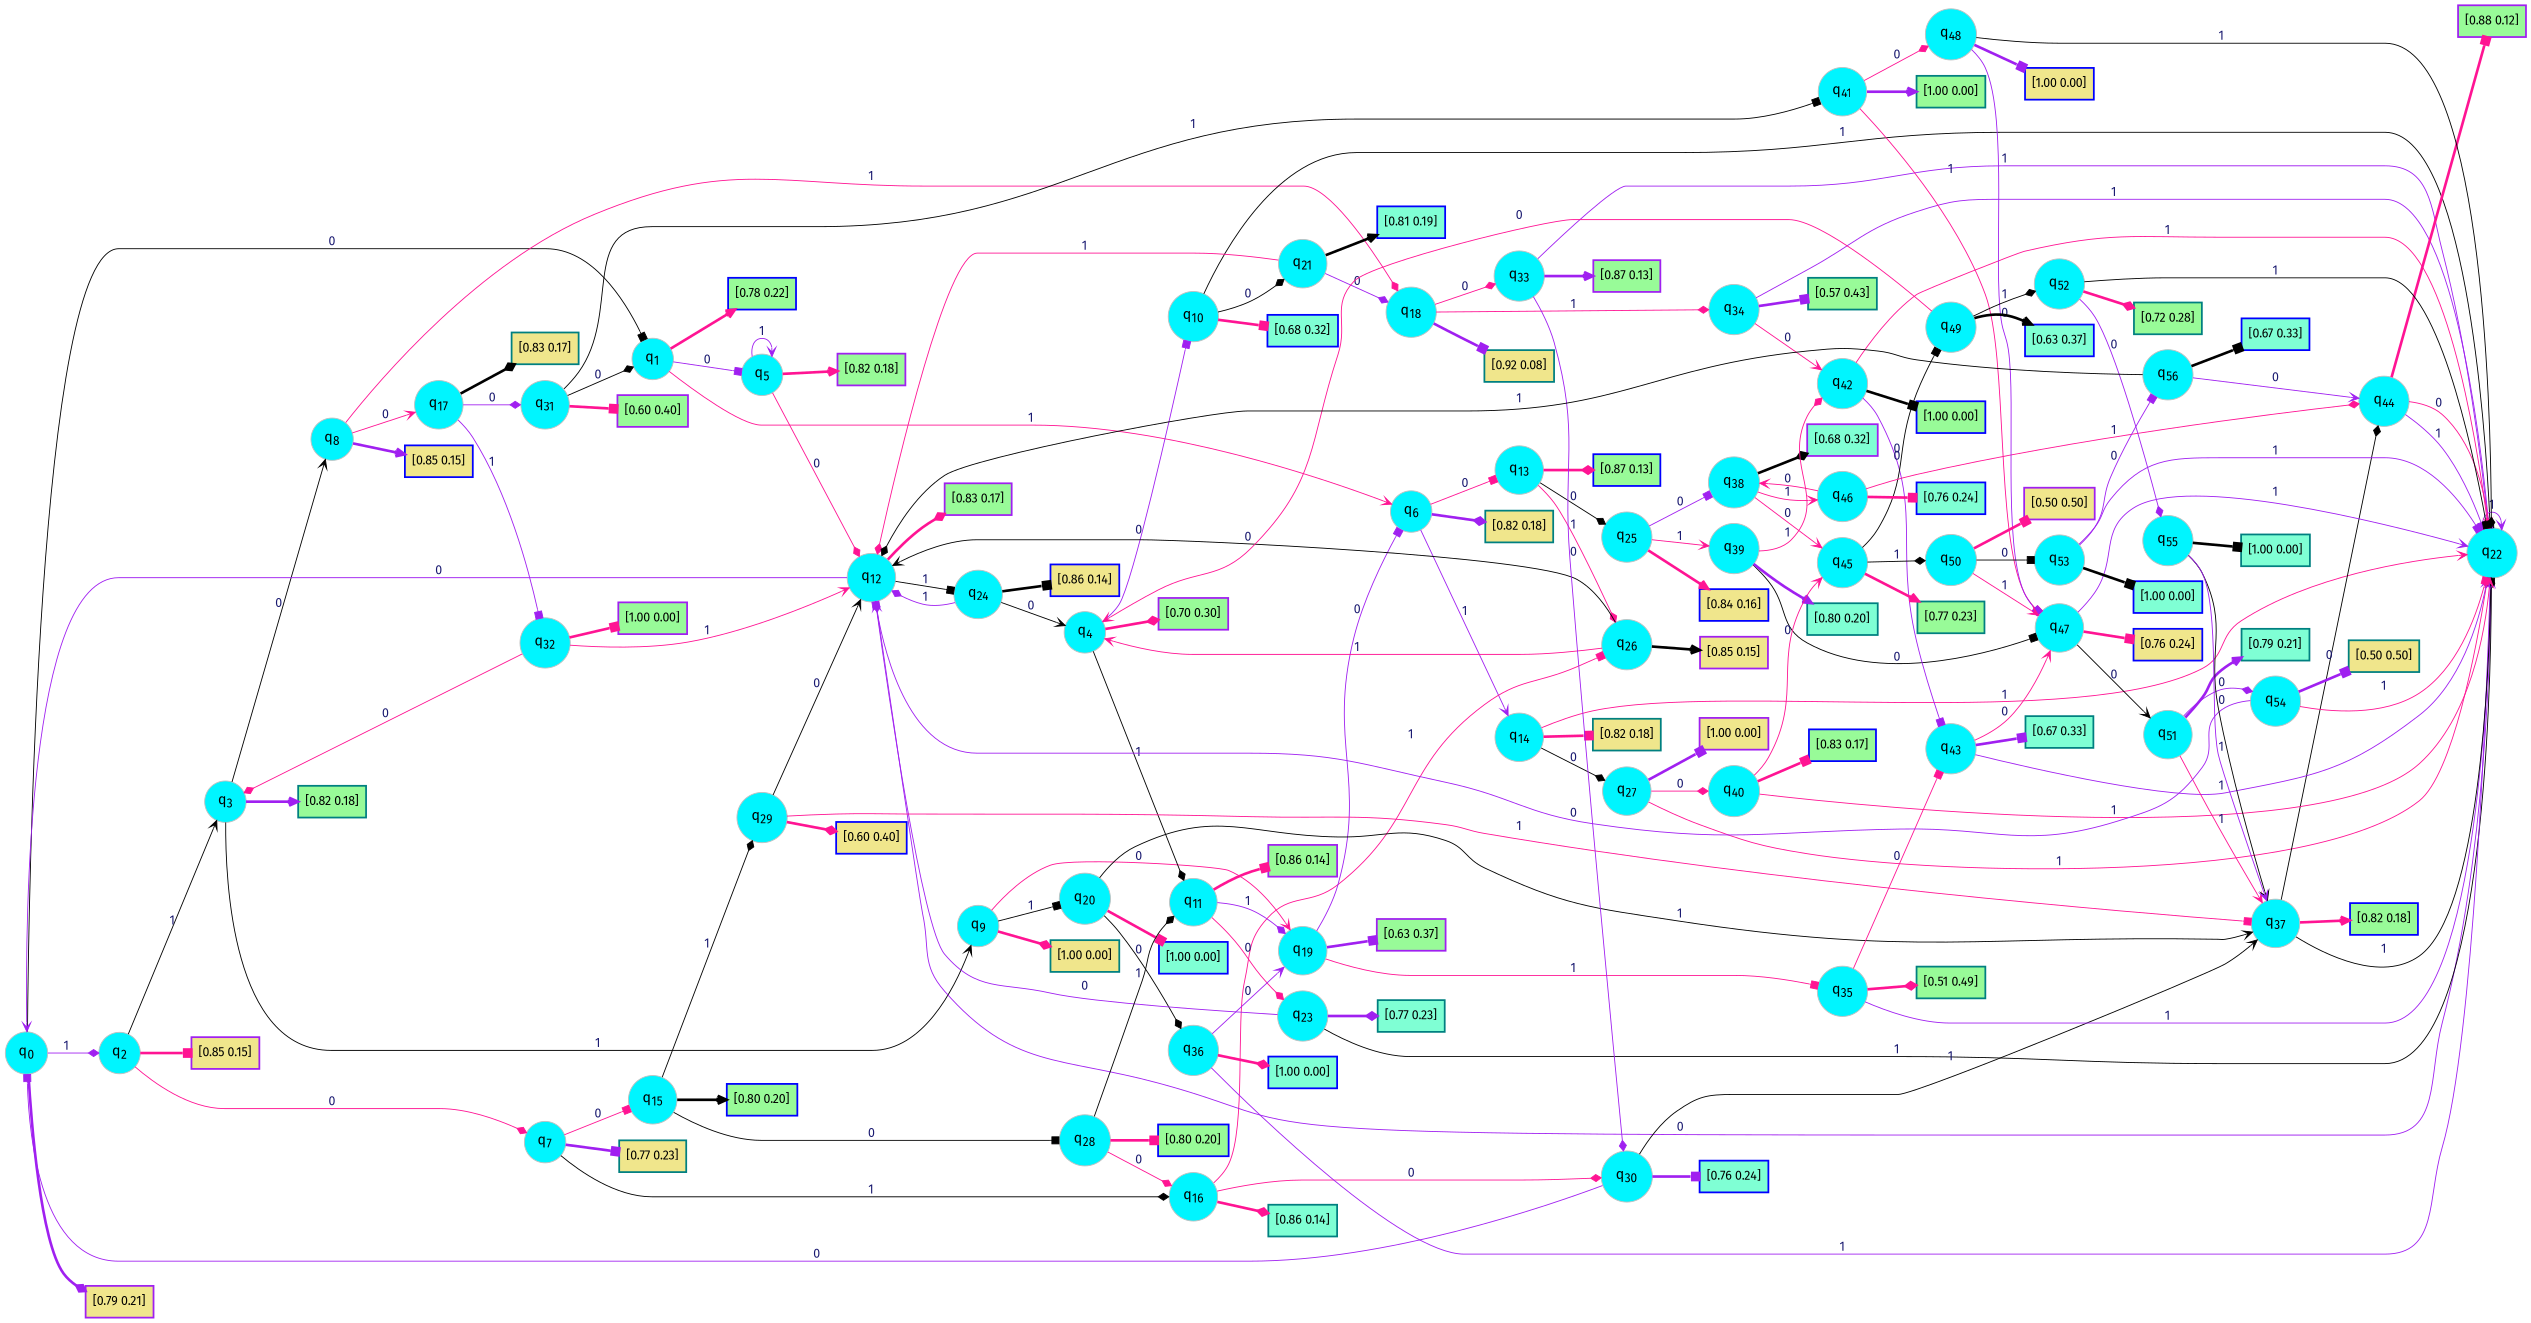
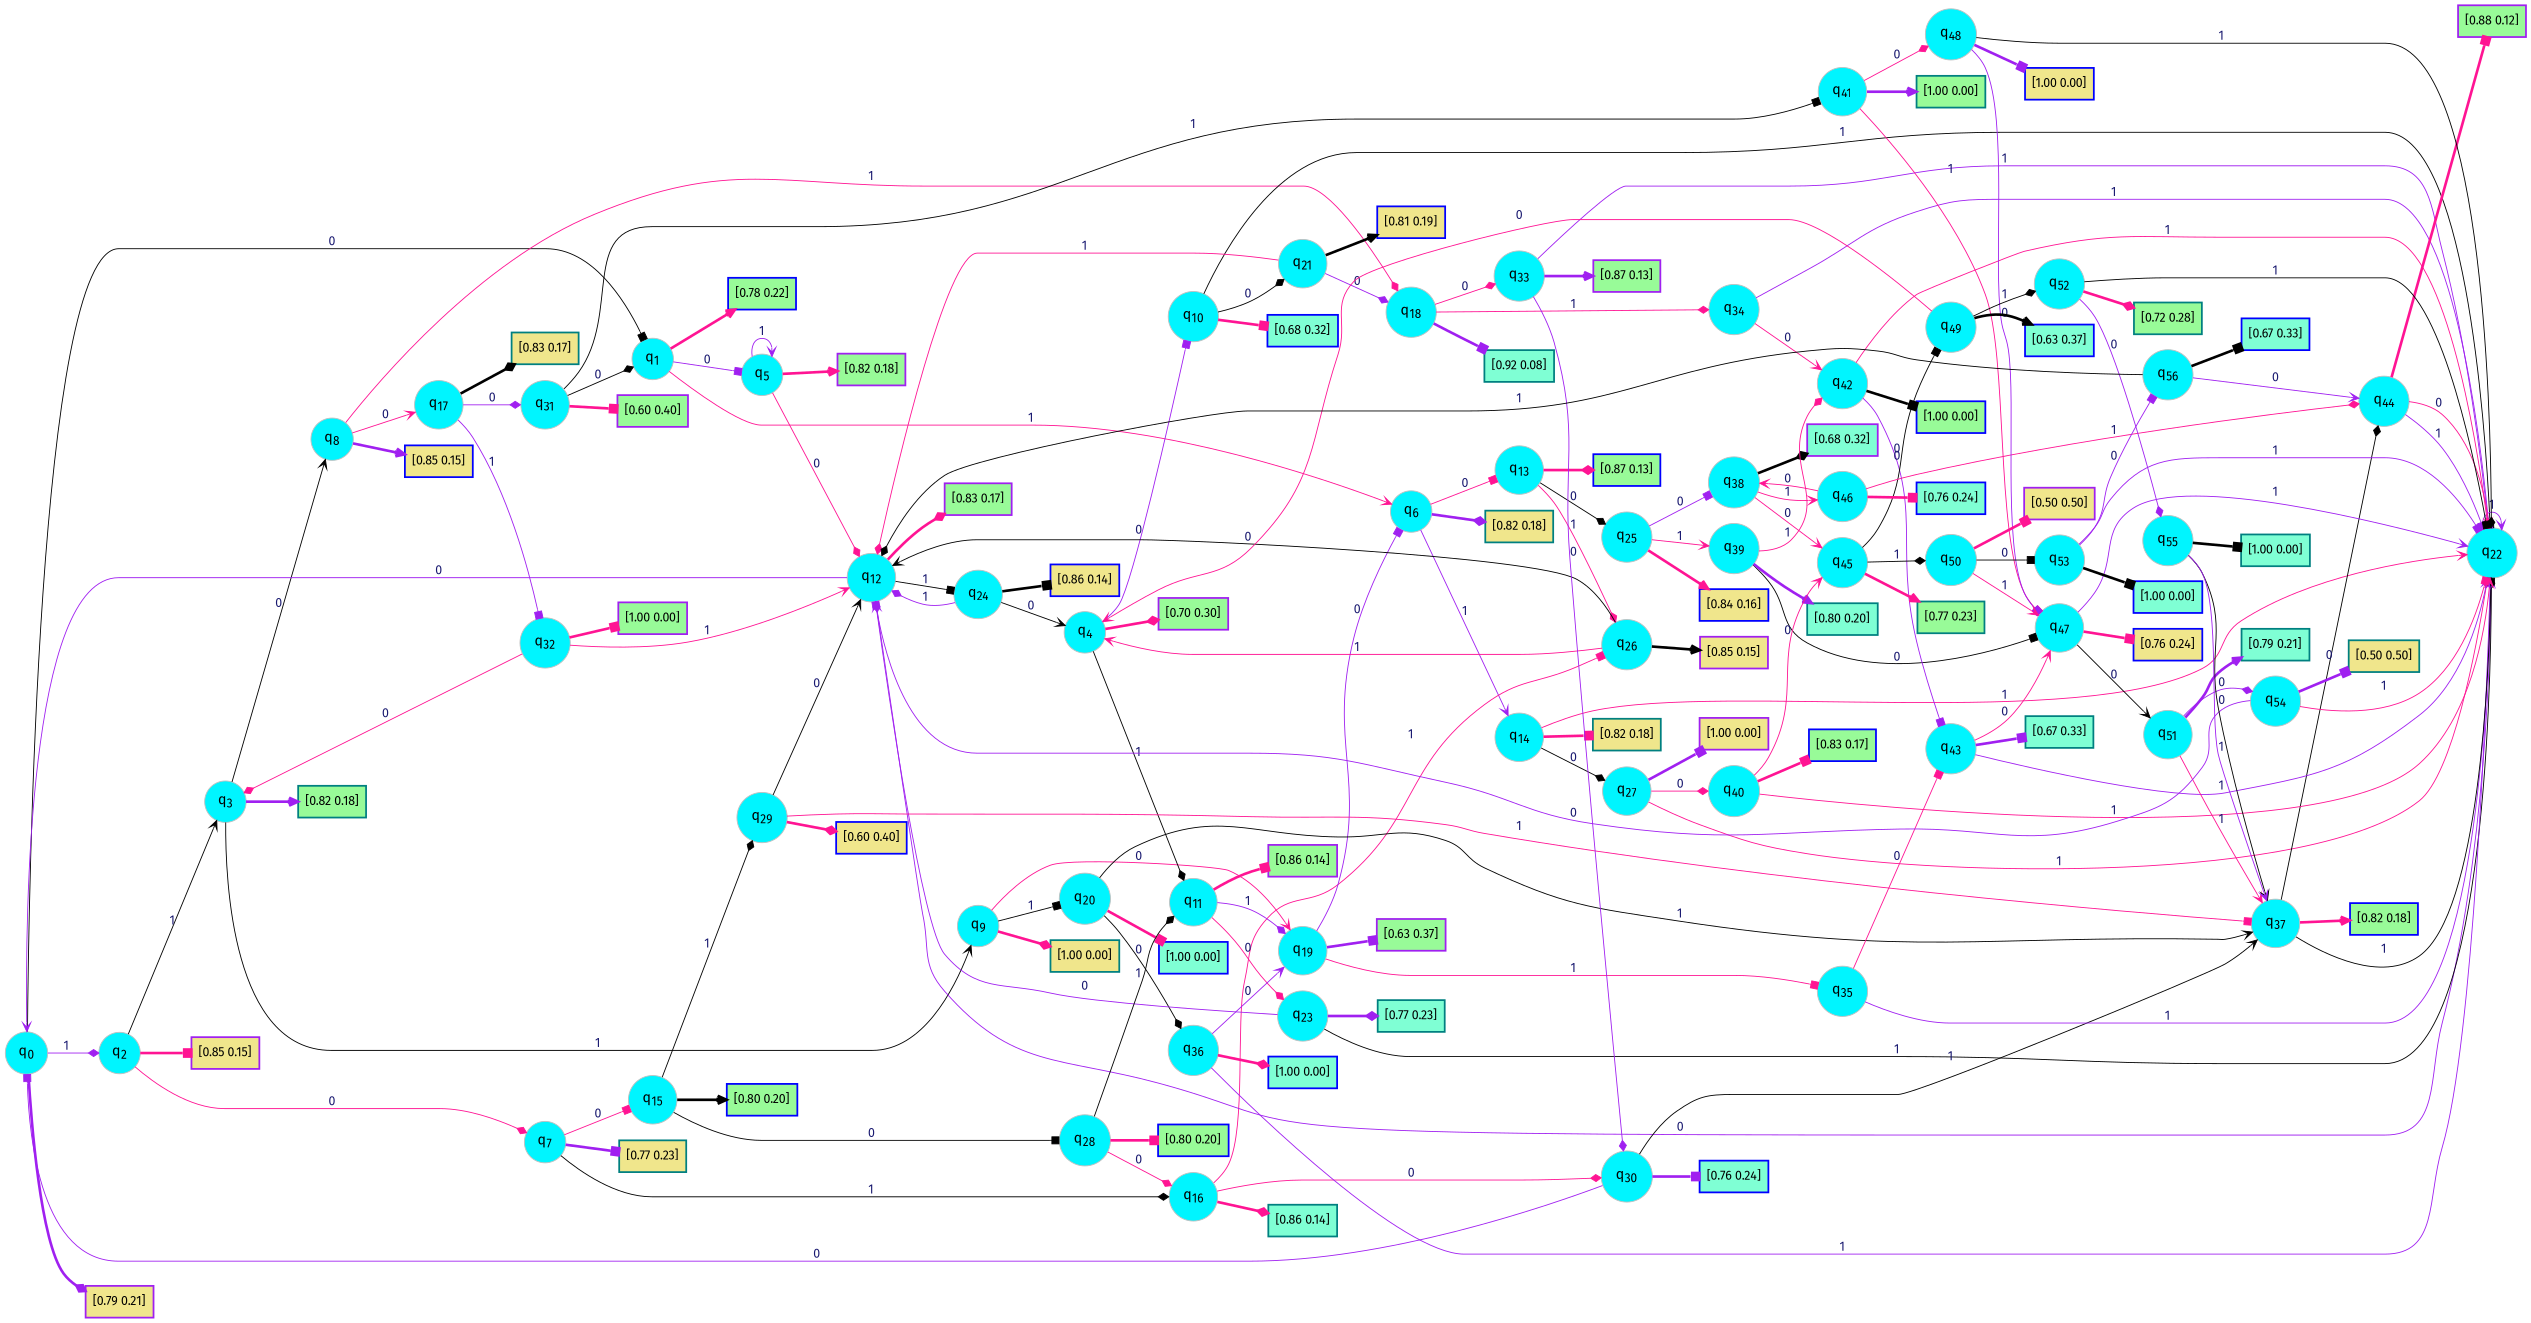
(1411, 222) -> (1411, 222)
(1842, 294) -> none
(1519, 366) -> (1519, 366)
(1951, 982) -> none
